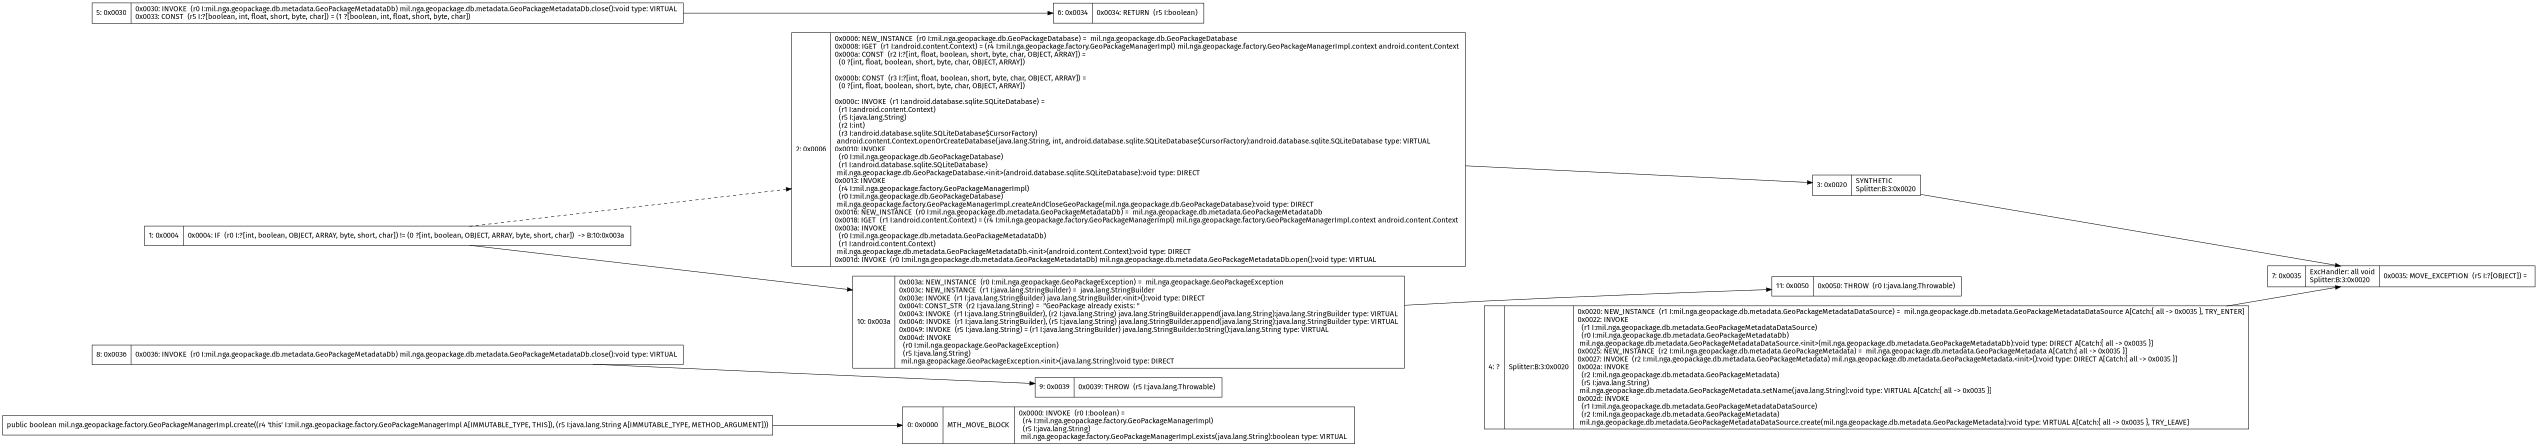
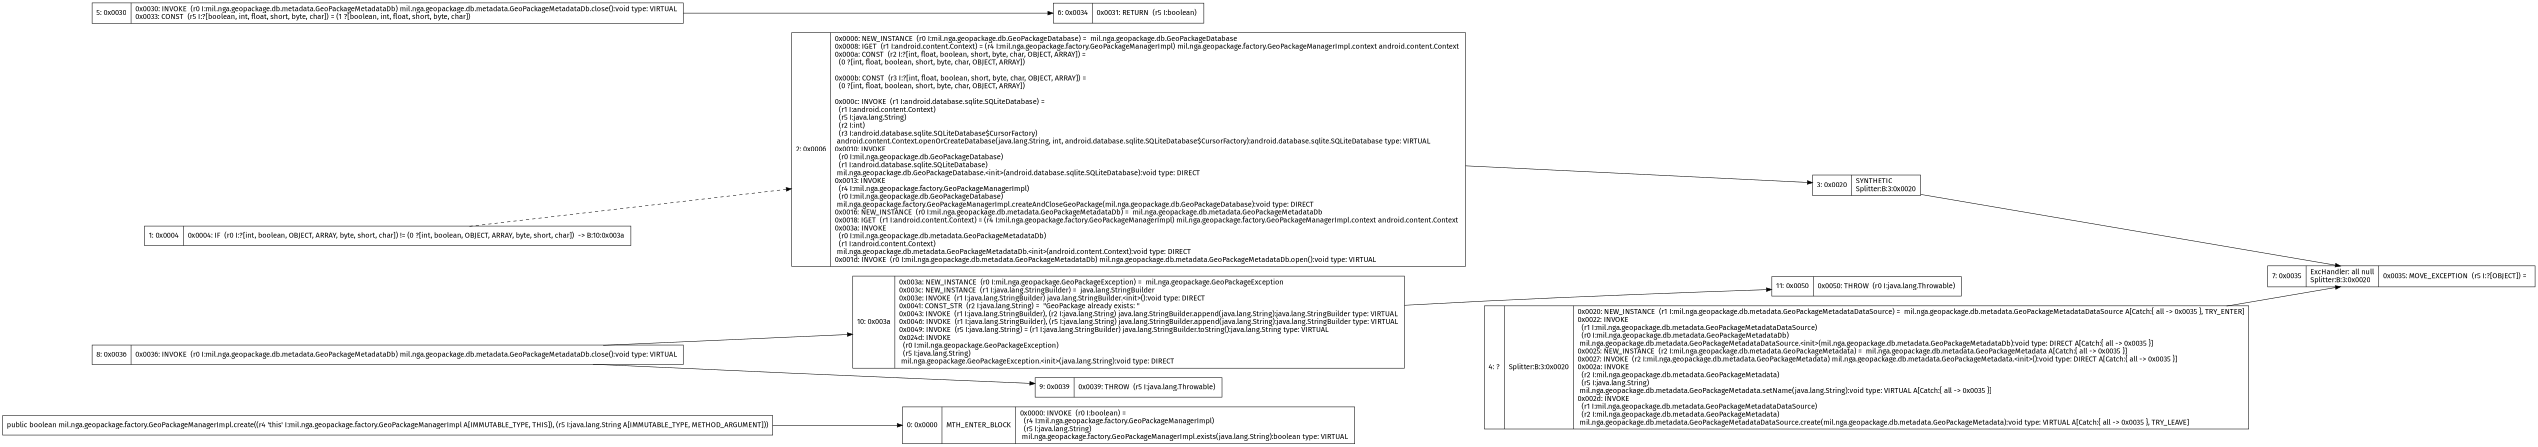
(1148, 13) -> (1148, 13)
(658, 267) -> (725, 340)
(2342, 272) -> (2342, 272)
(927, 338) -> (927, 338)
(978, 425) -> (979, 425)
